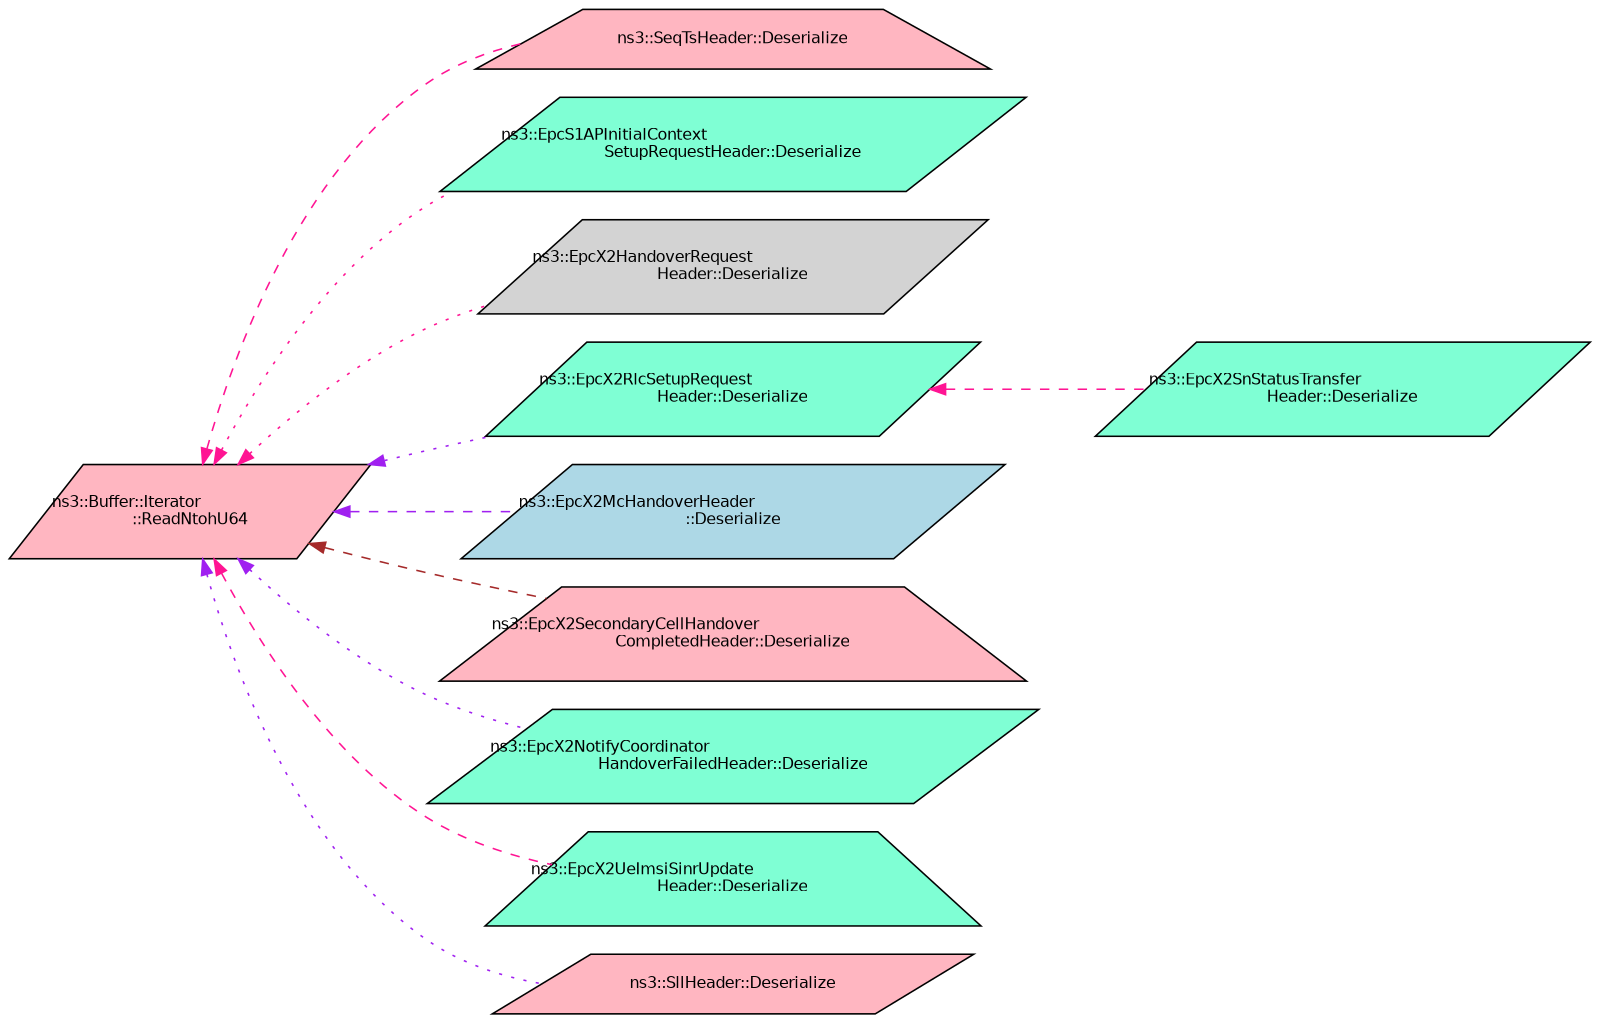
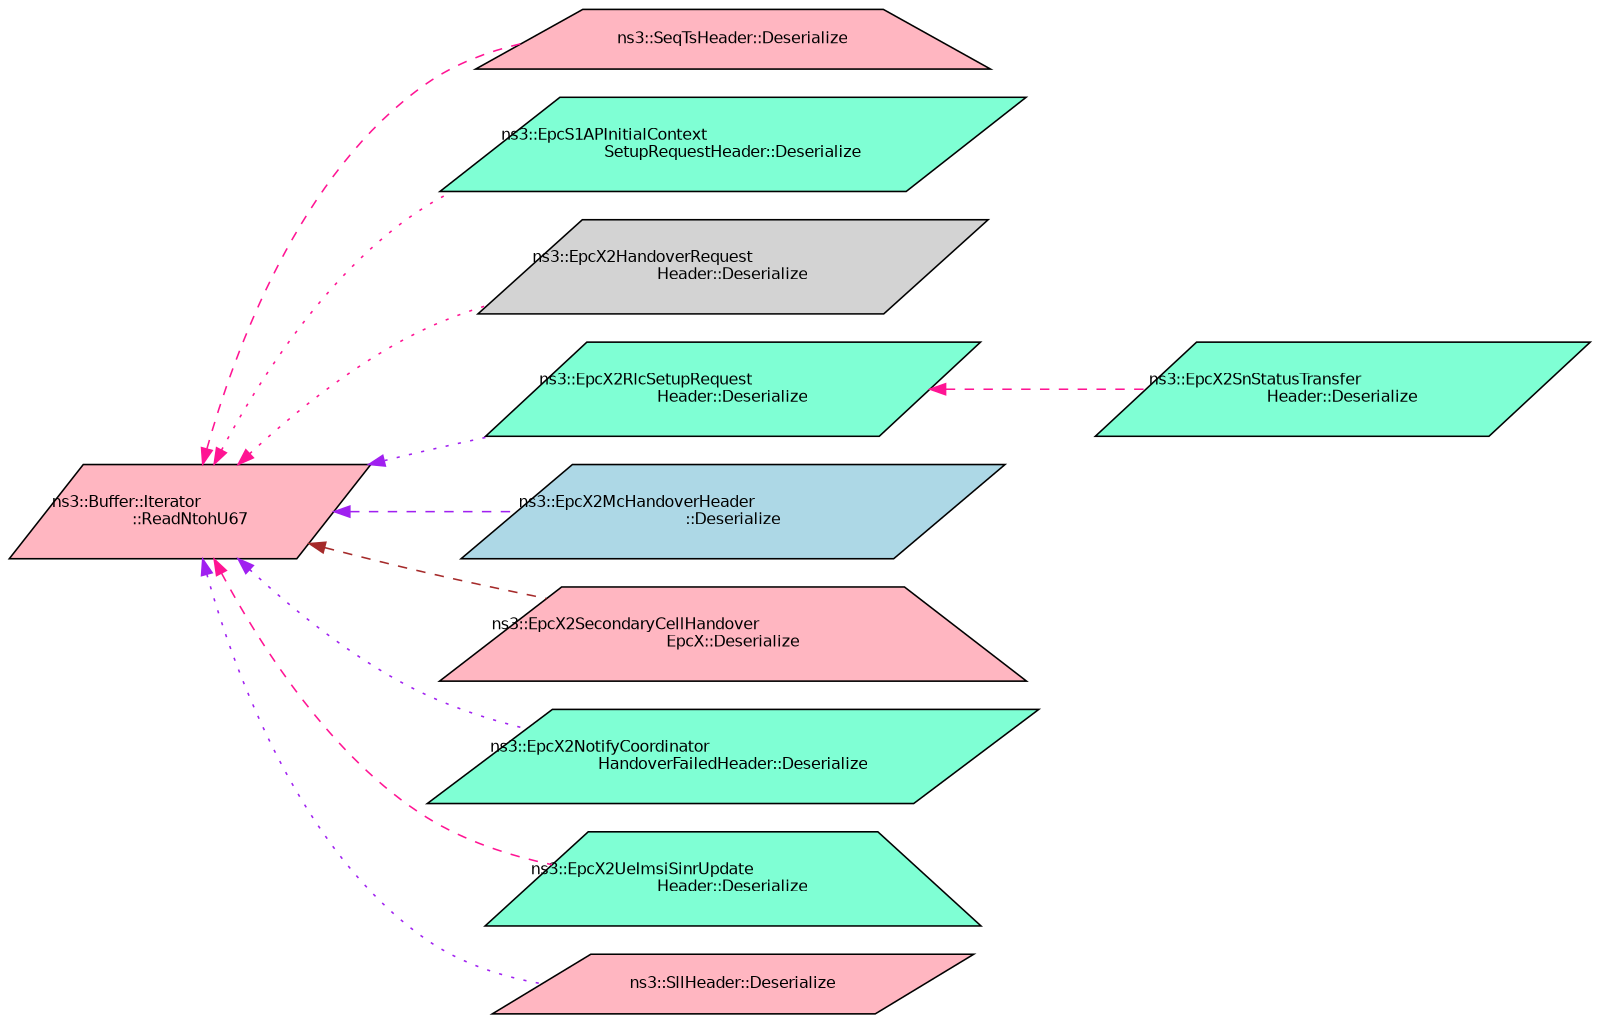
(190, 512) -> (190, 512)
(733, 634) -> (733, 634)
